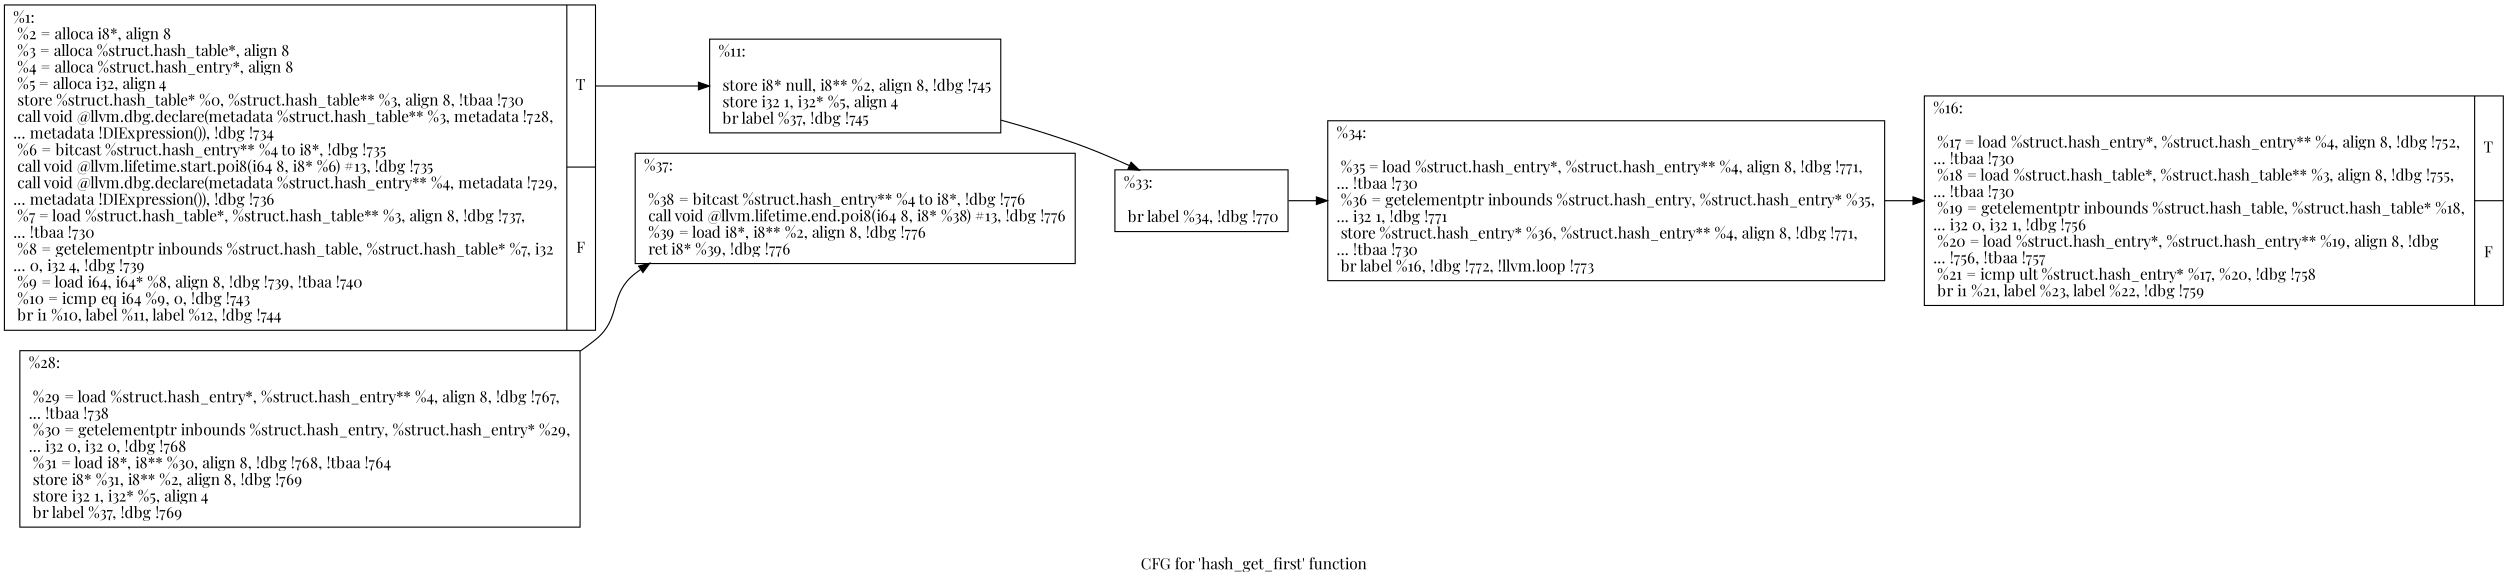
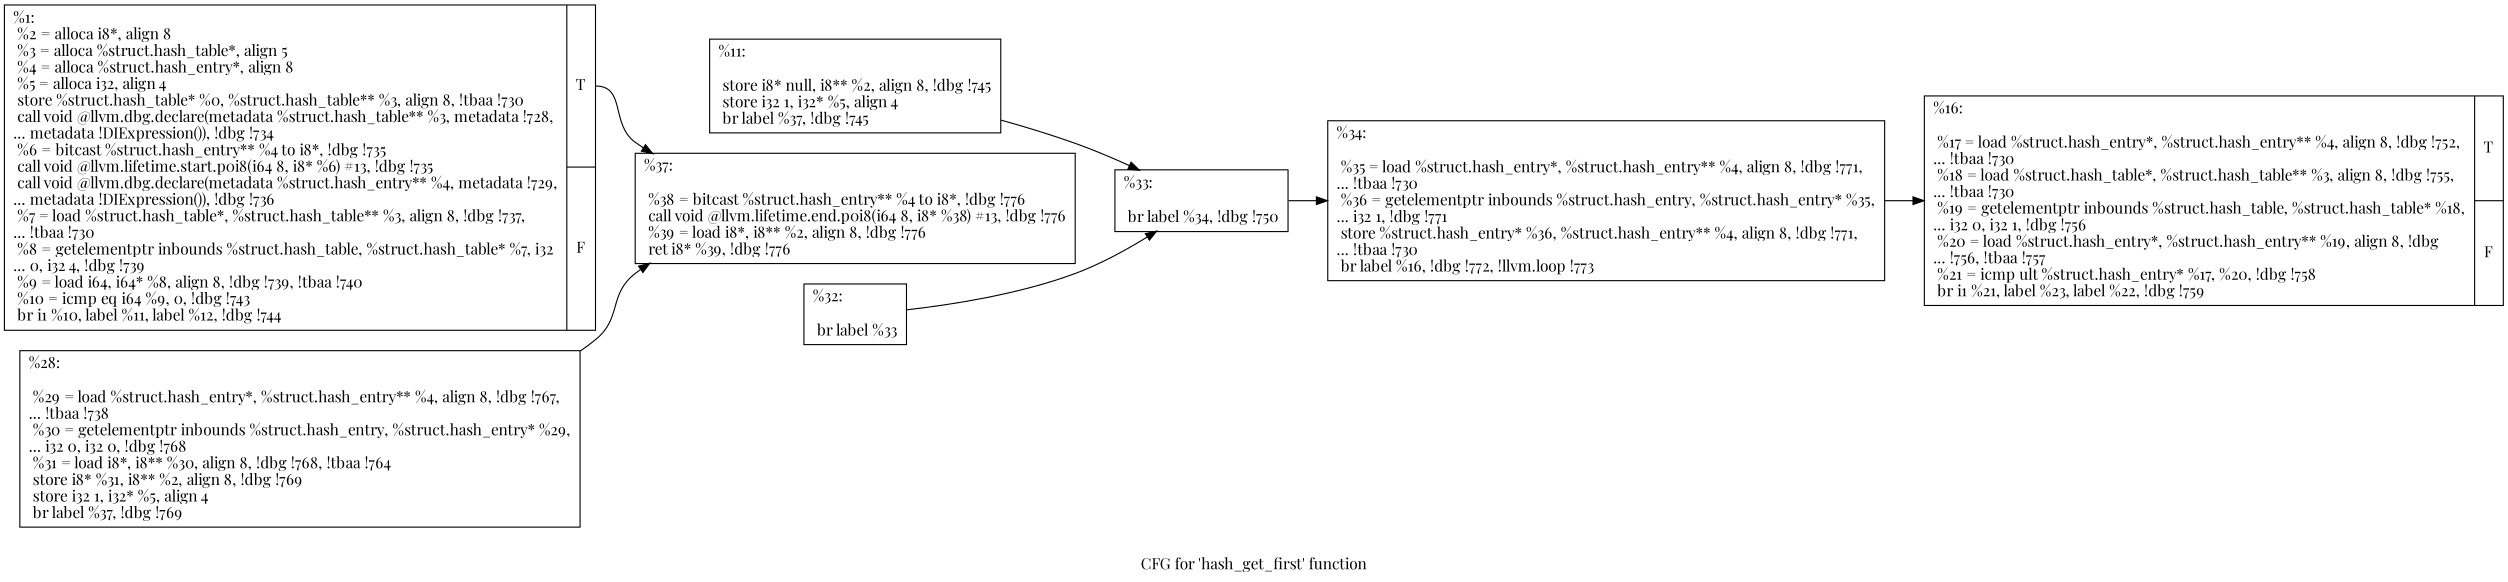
(152, 51) -> (151, 51)
(647, 86) -> (619, 115)
(1201, 217) -> (1201, 217)
none -> (855, 314)
